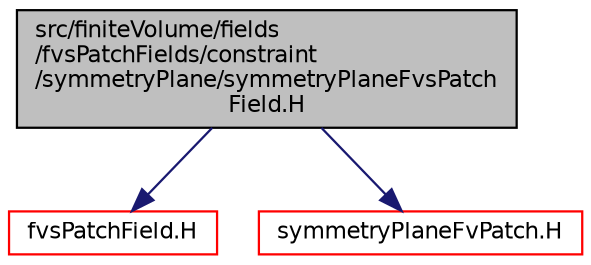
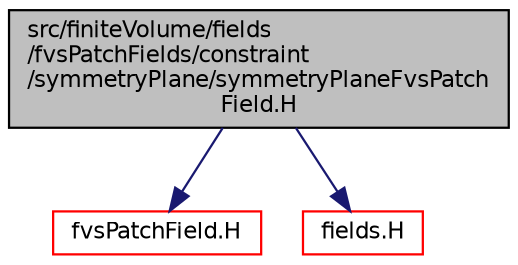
(421, 233) -> (363, 233)
